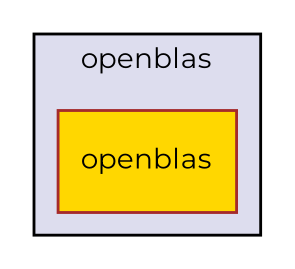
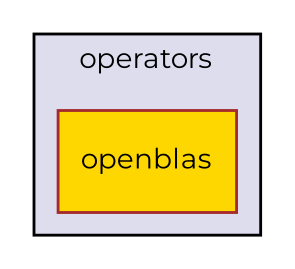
(147, 61) -> (147, 61)
